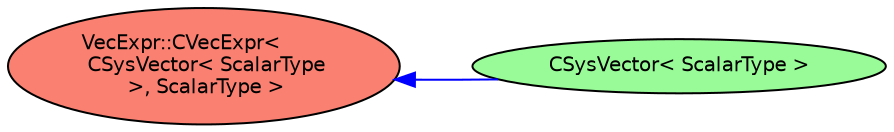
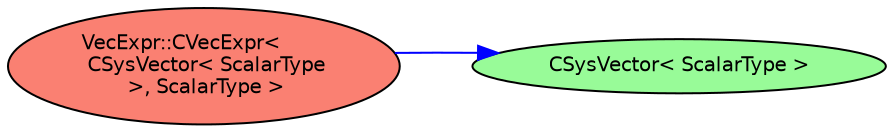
(457, 80) -> (436, 53)
